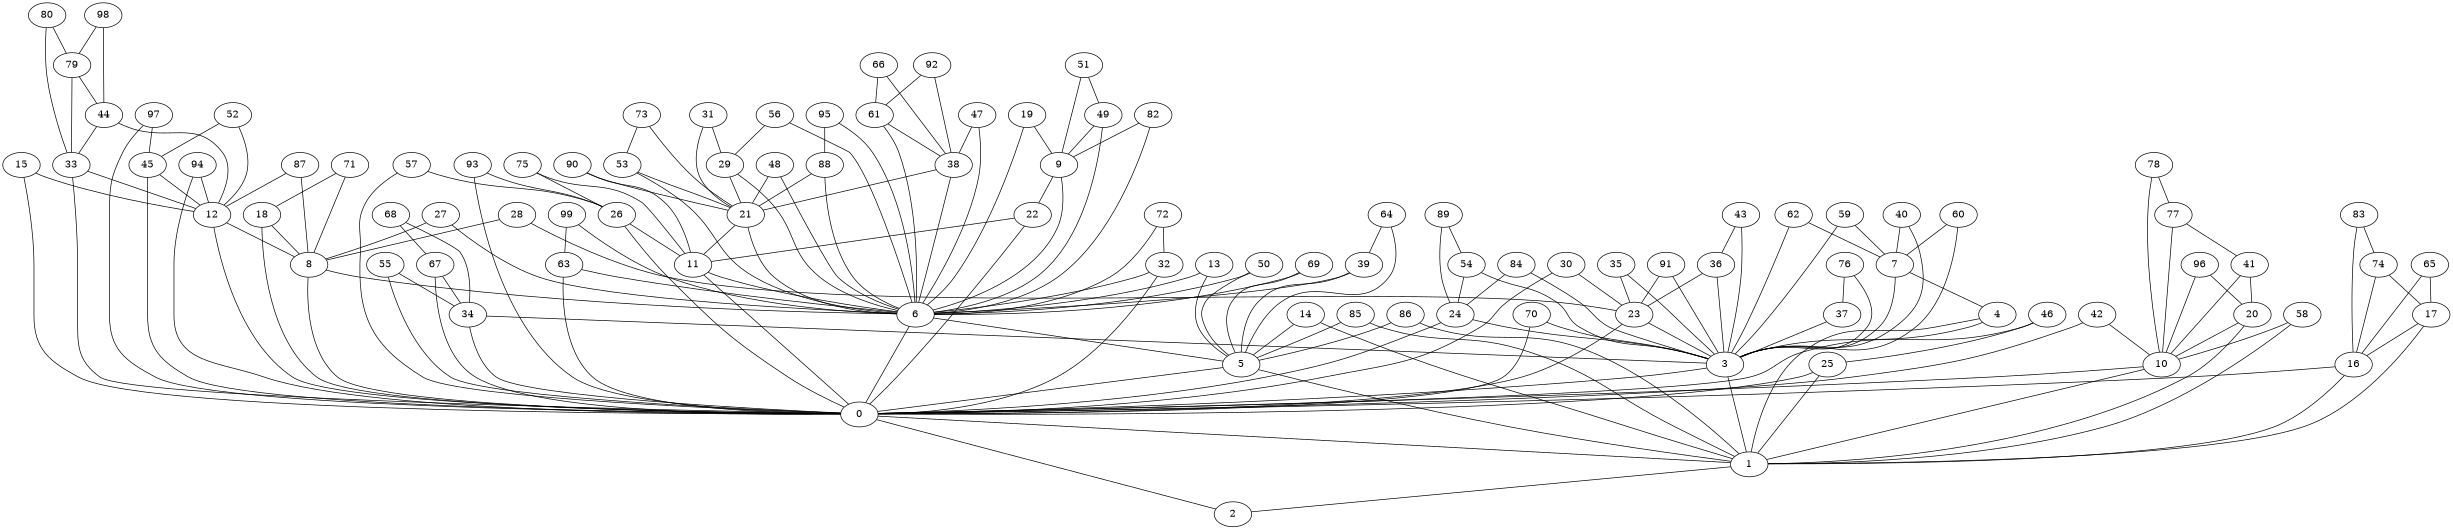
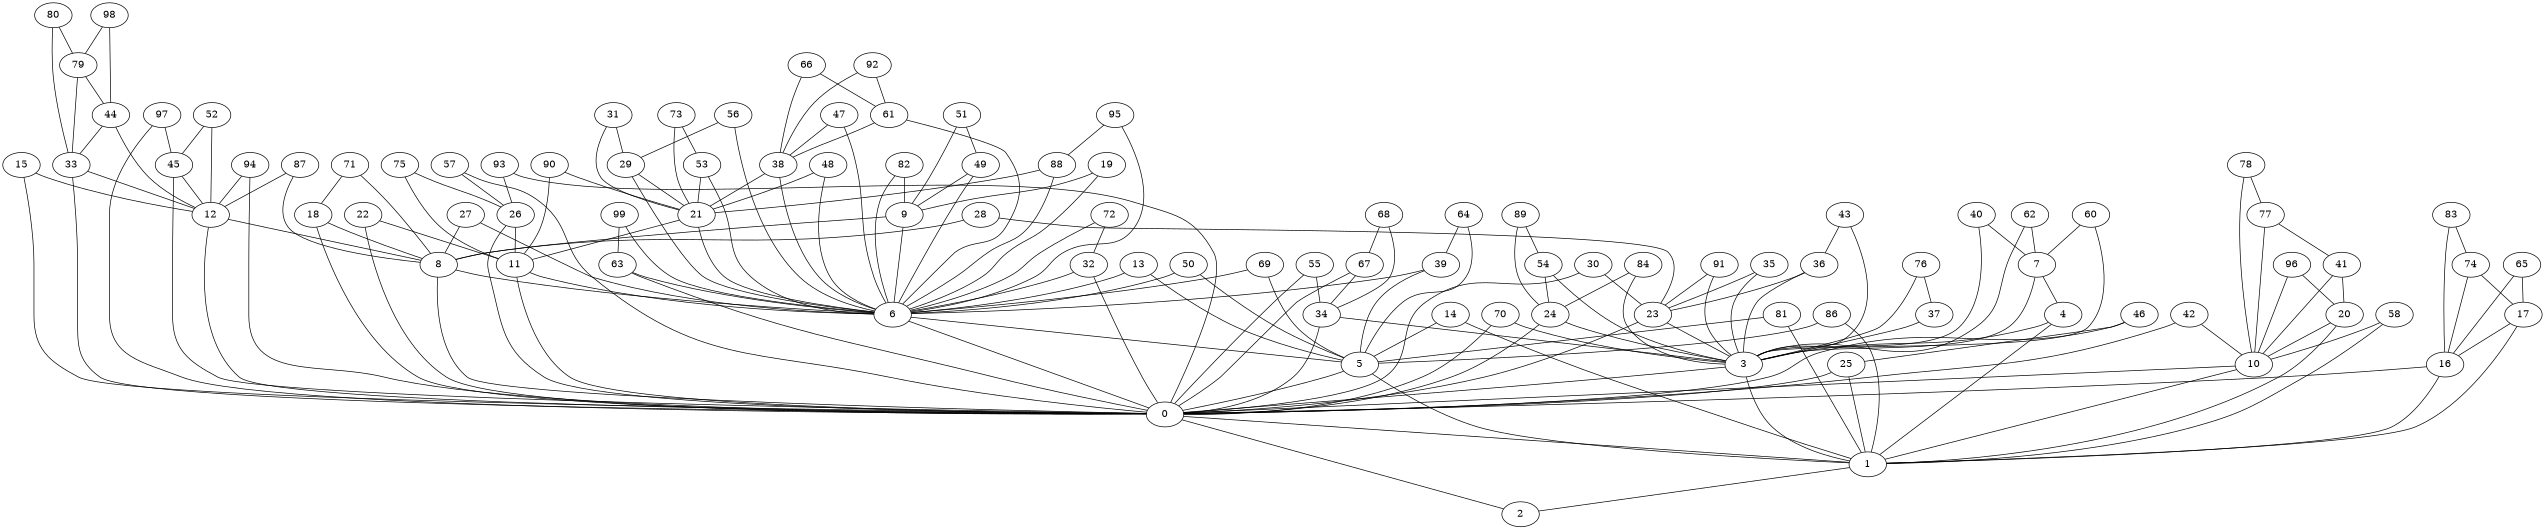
(1046, 190) -> (681, 233)
(1845, 215) -> none
(1356, 315) -> (1782, 315)
